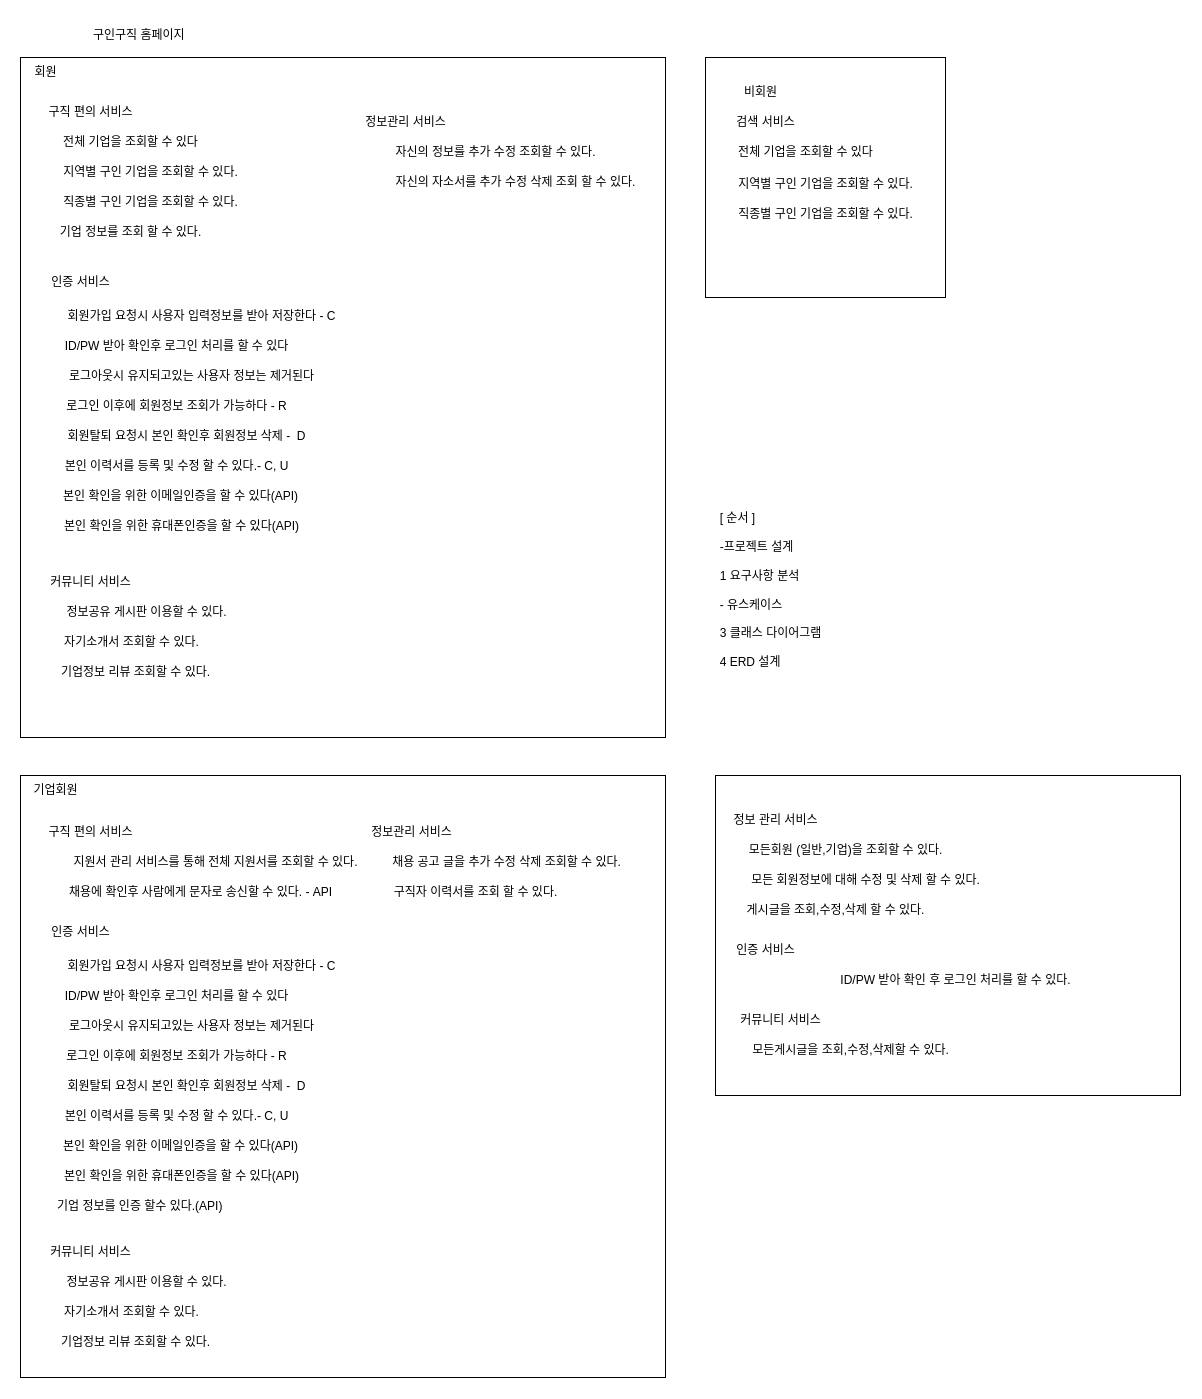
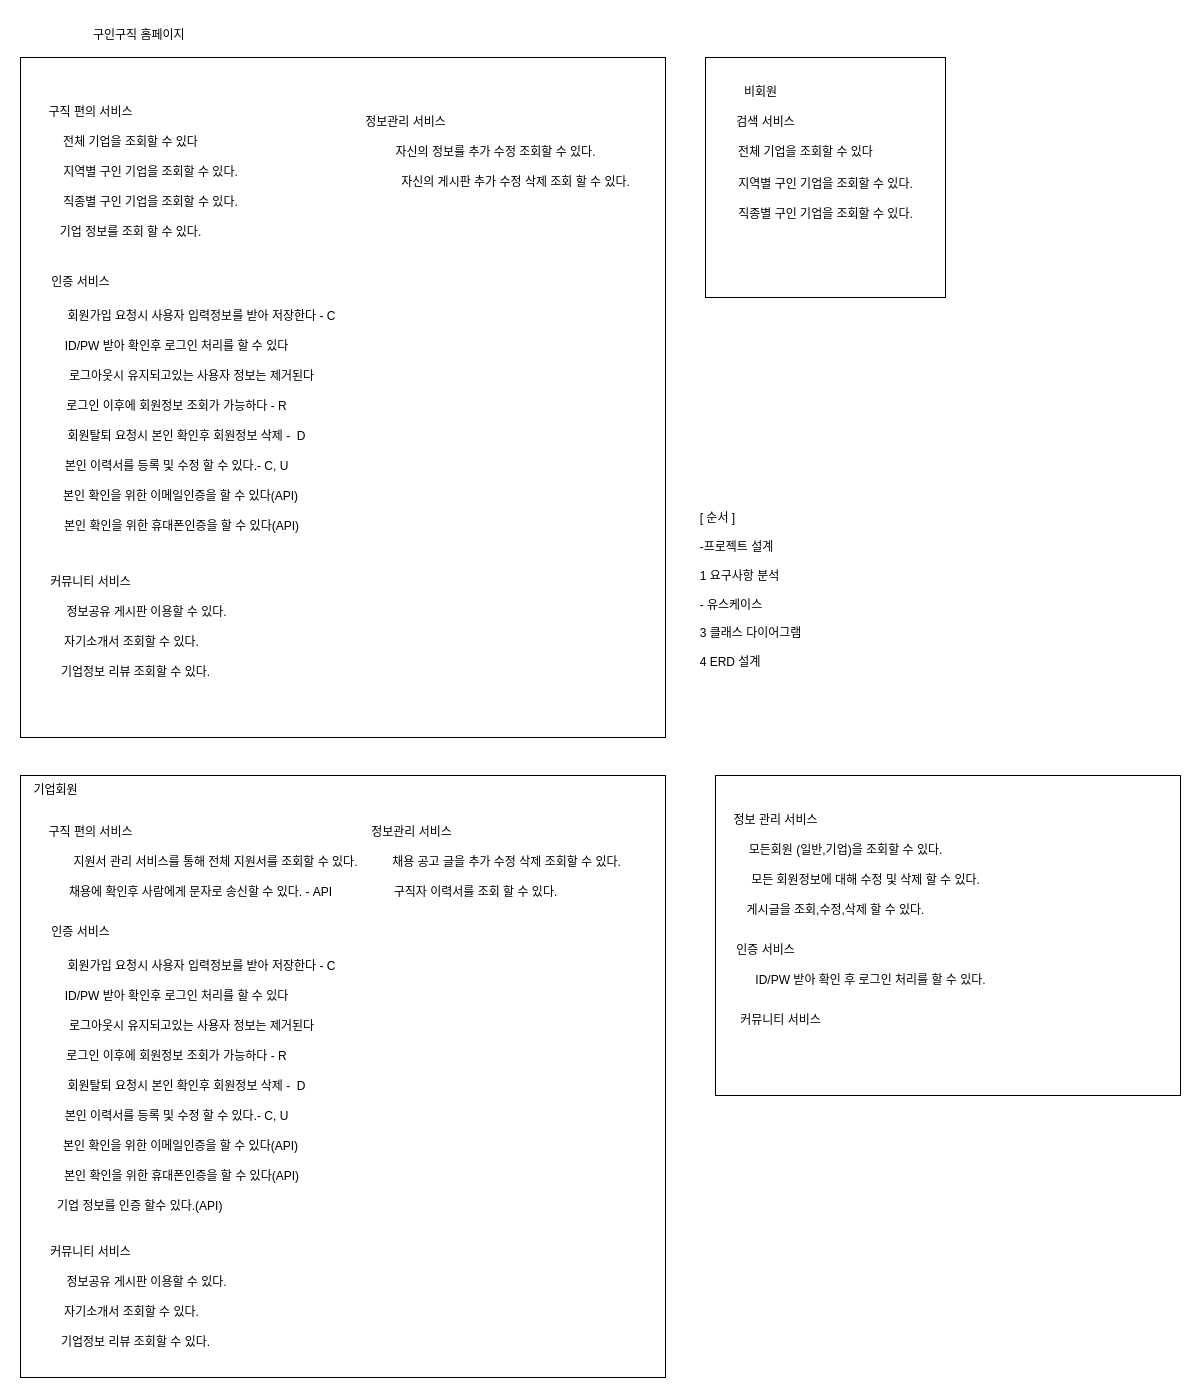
(46, 73) -> none
(516, 183) -> (516, 183)
(771, 598) -> (751, 598)
(956, 981) -> (871, 981)
(851, 1051) -> none
